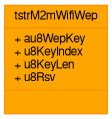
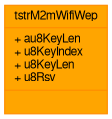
(50, 39) -> (48, 39)
